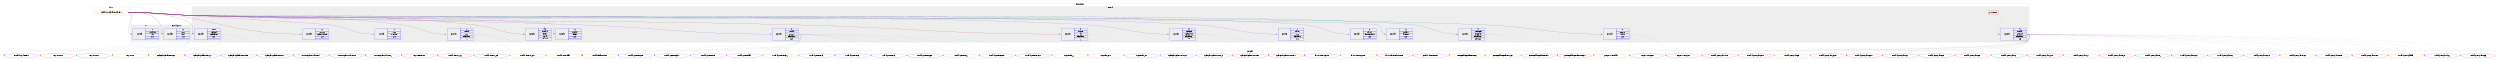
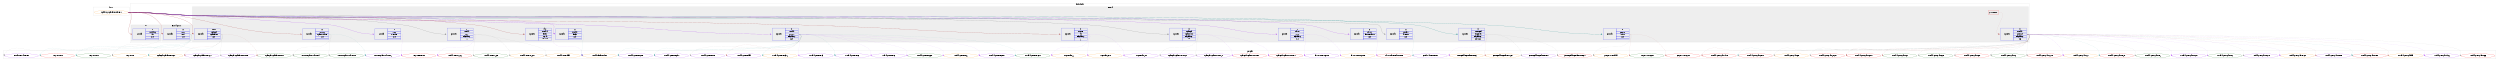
(21, 56) -> (21, 56)
